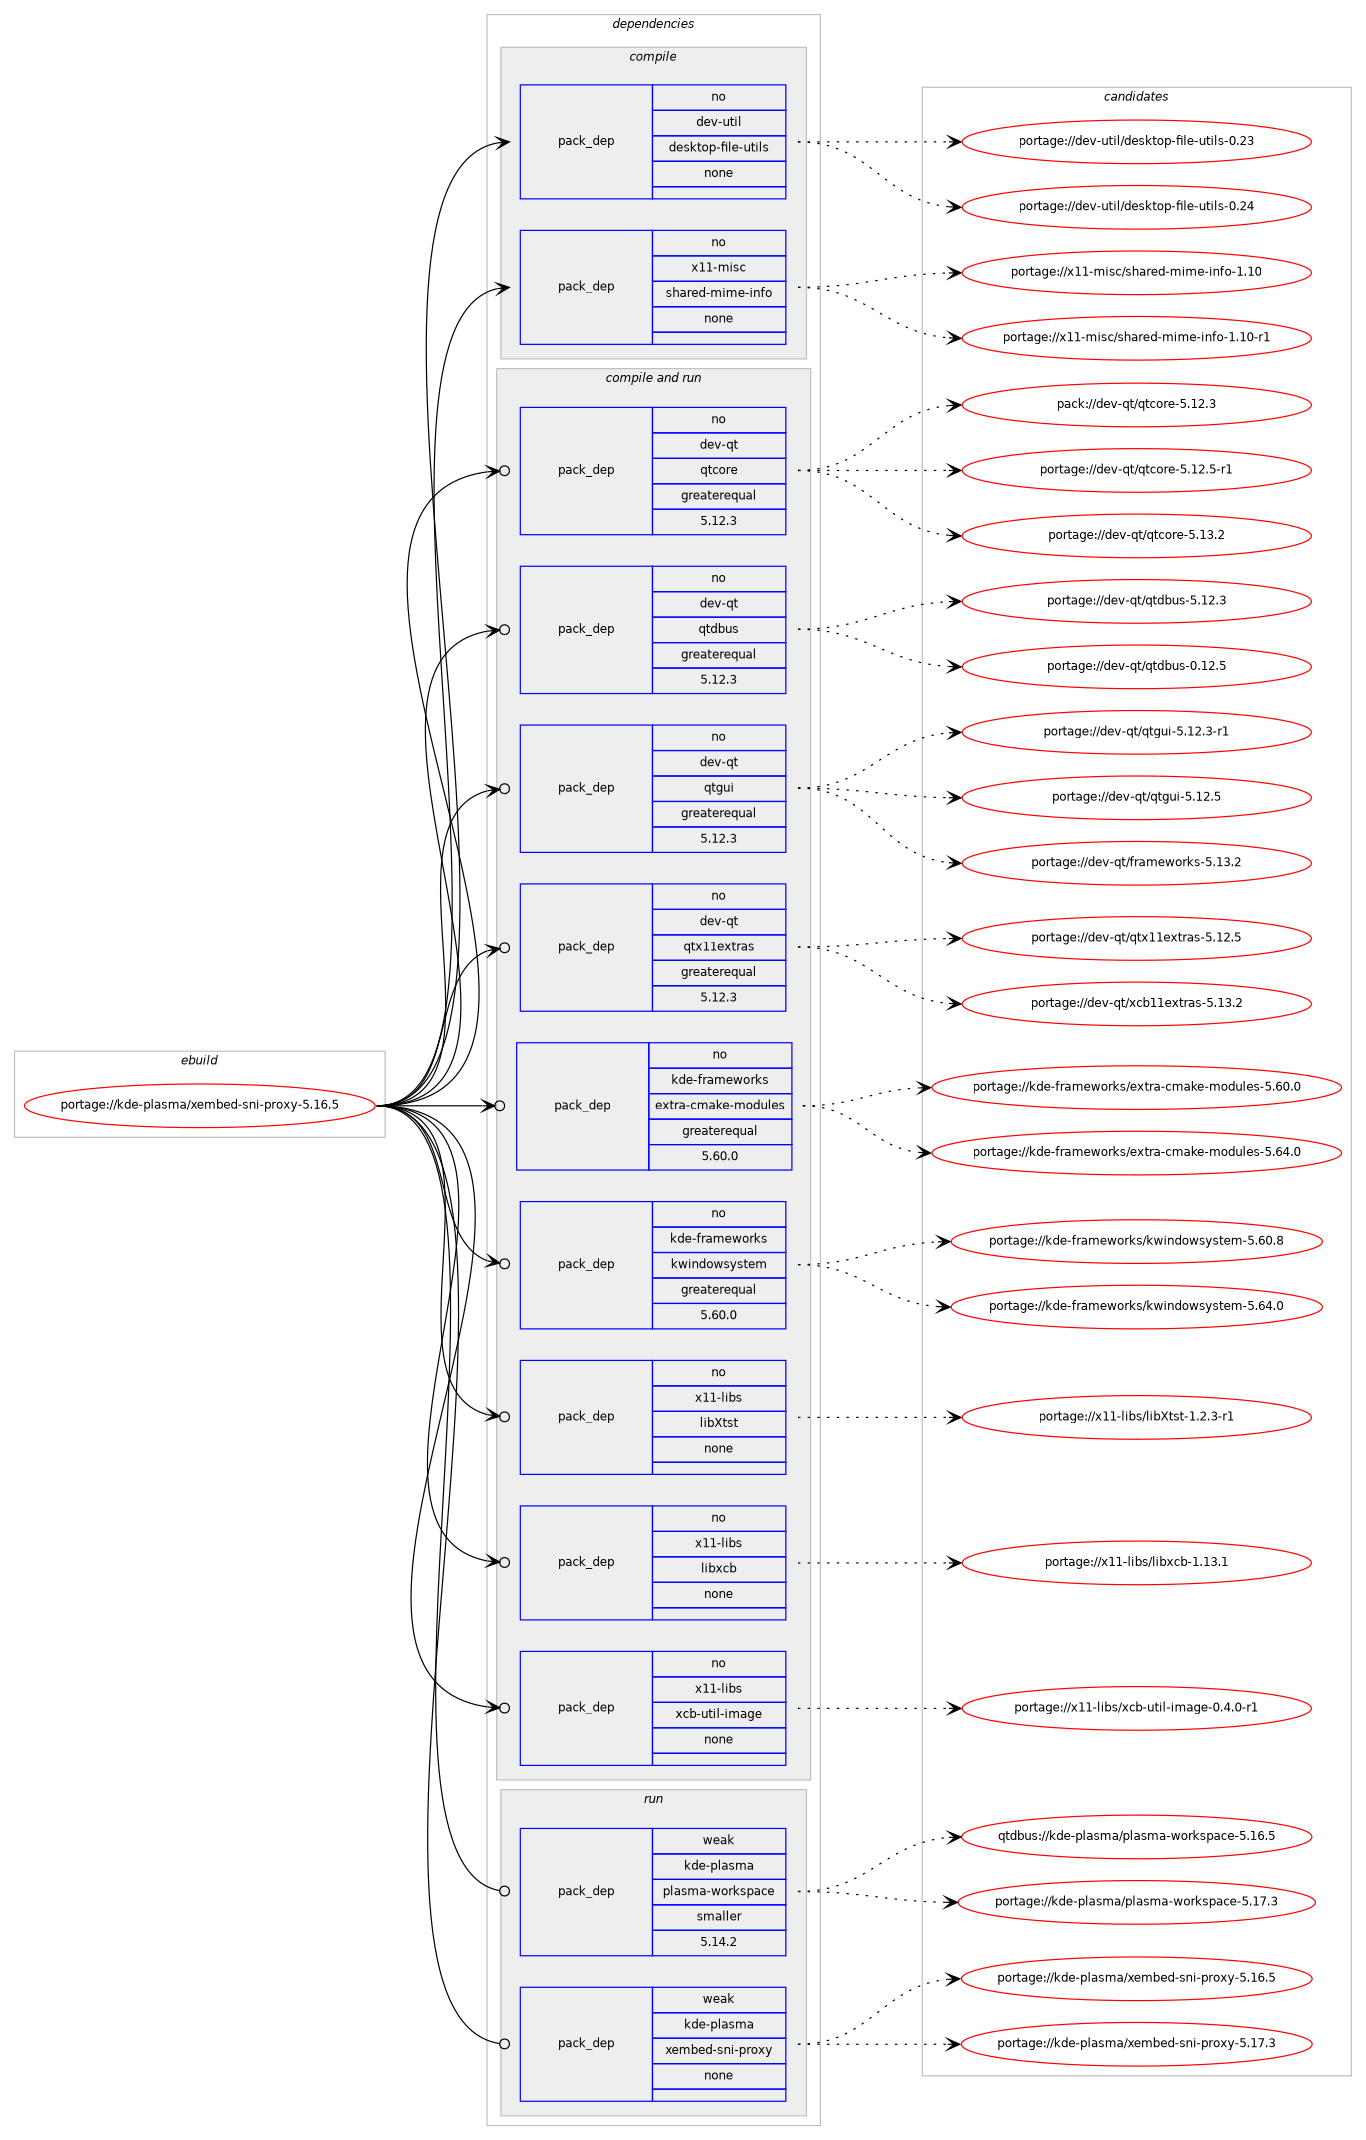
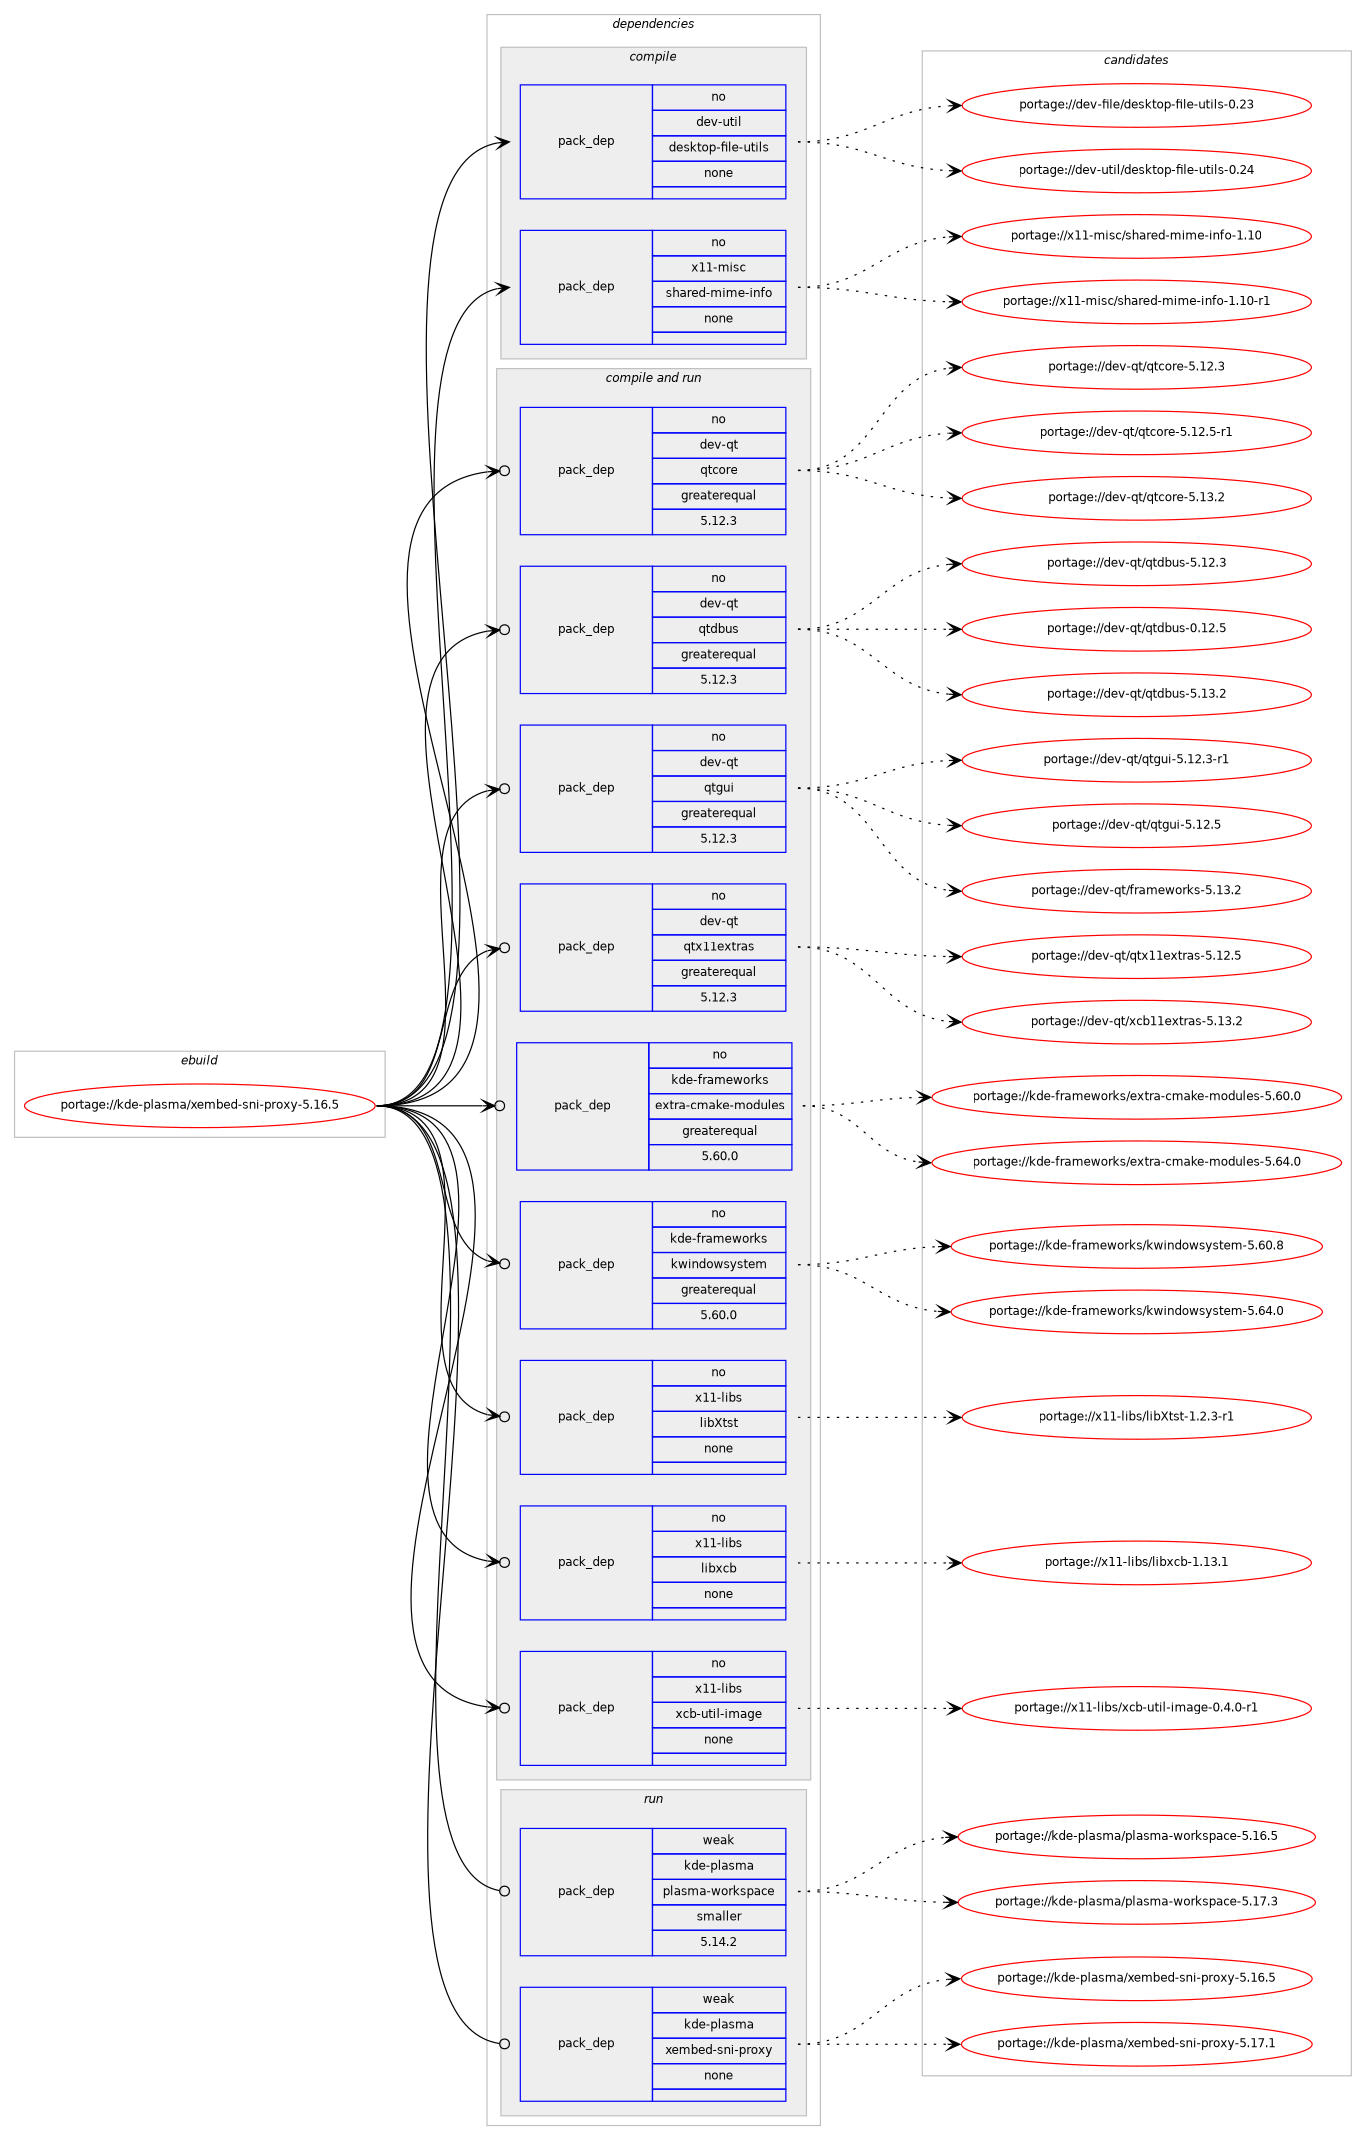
(1137, 142) -> (1137, 105)
(1137, 405) -> (1137, 367)
none -> (1137, 695)
(1137, 1837) -> (1137, 1837)
(1137, 2044) -> (1137, 2044)
